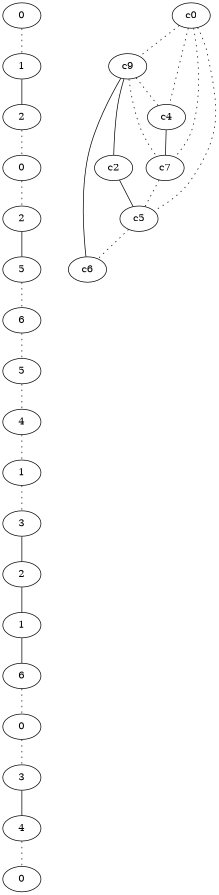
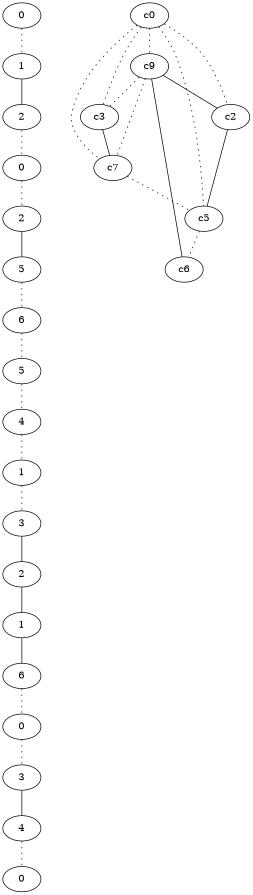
none -> (205, 57)
(167, 117) -> (99, 117)
